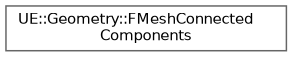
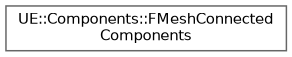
(146, 28) -> (146, 28)
